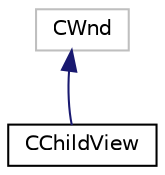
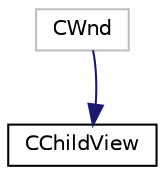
(69, 98) -> (96, 77)
